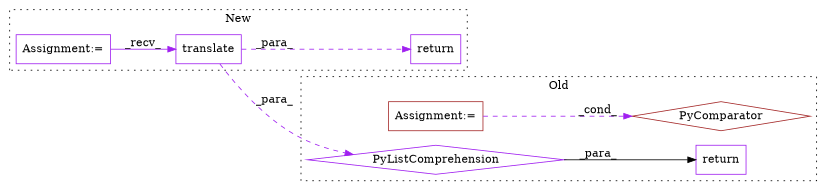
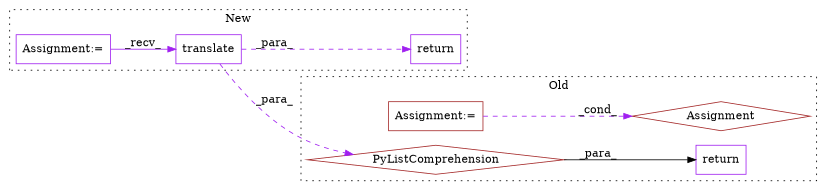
(721, 116) -> (721, 116)
(436, 160) -> (436, 160)
